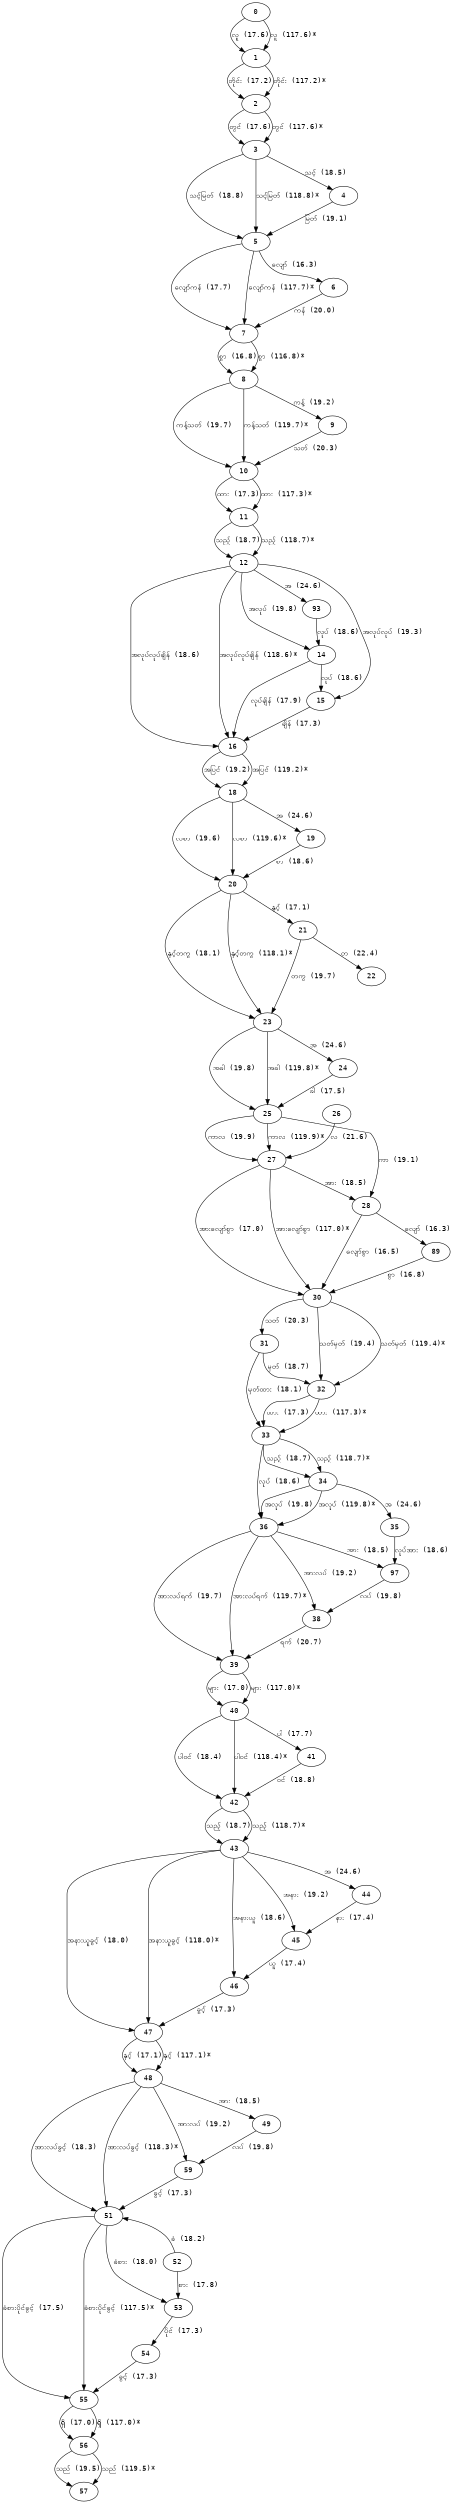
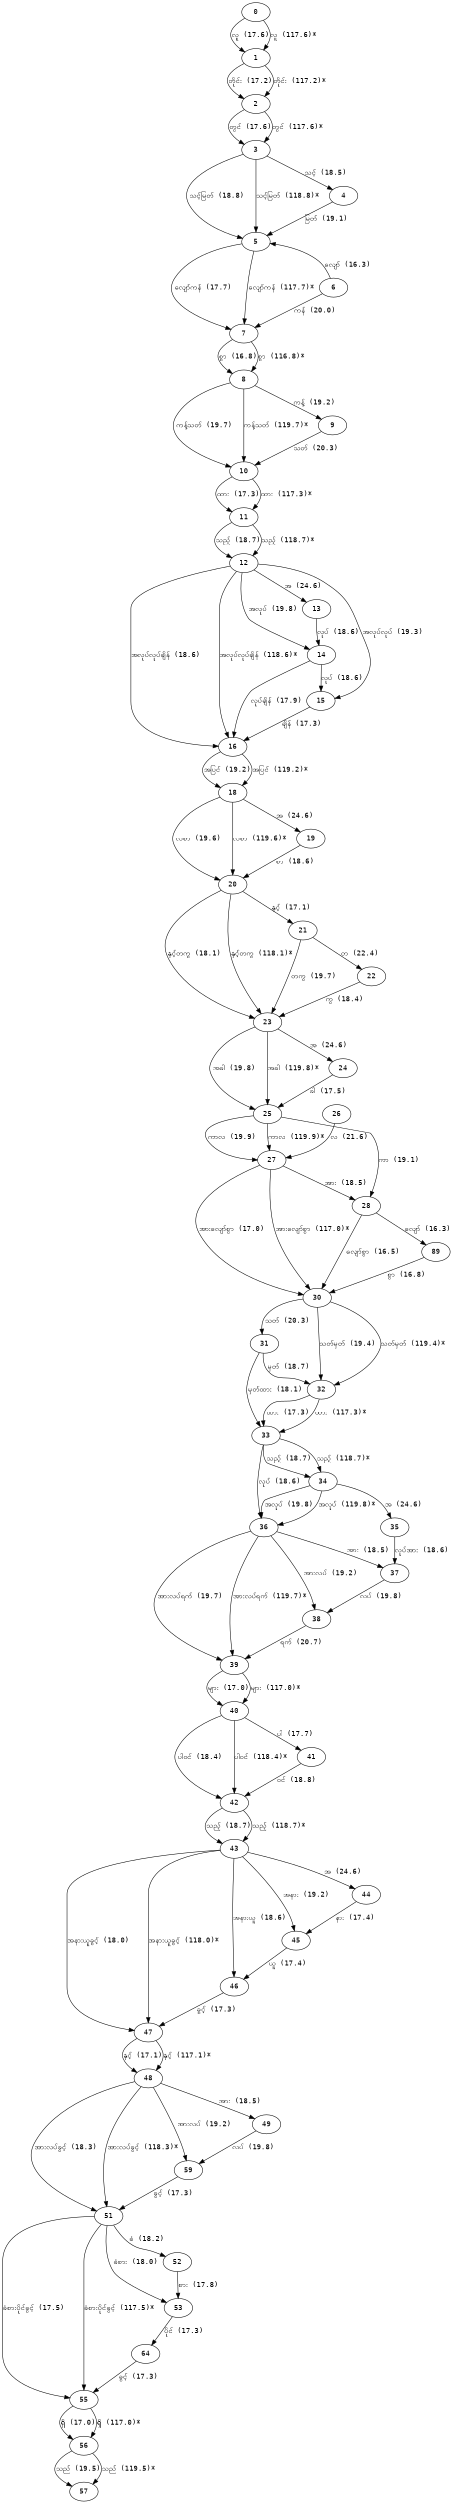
(283, 274) -> (308, 254)
(317, 609) -> (317, 609)
none -> (322, 998)
(395, 1573) -> (395, 1573)
(157, 2229) -> (133, 2246)
(146, 2354) -> (146, 2354)
